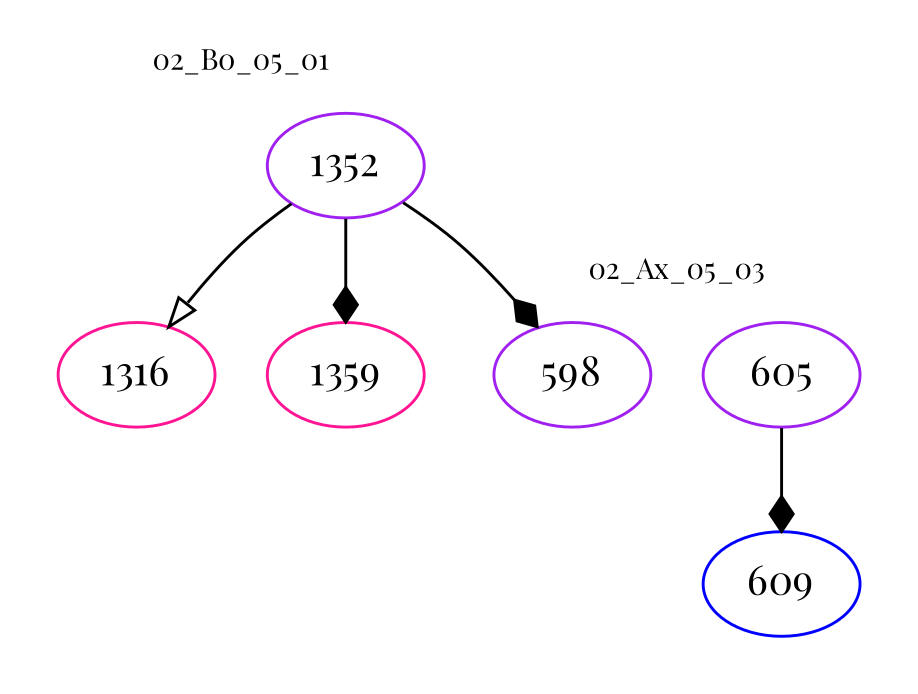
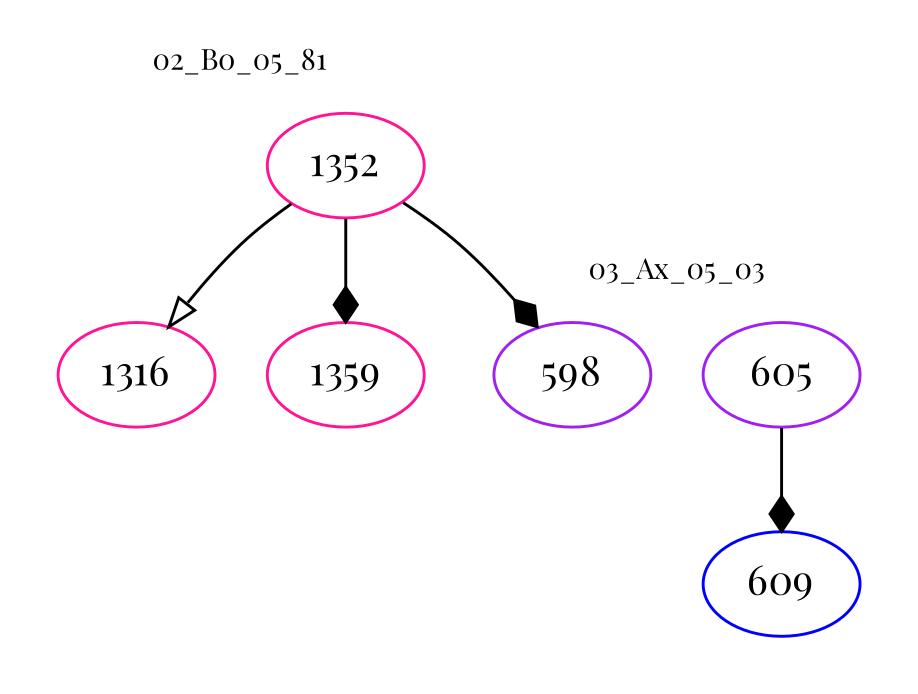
(241, 62) -> (241, 62)
(346, 166) -> (346, 166)
(677, 272) -> (677, 272)
